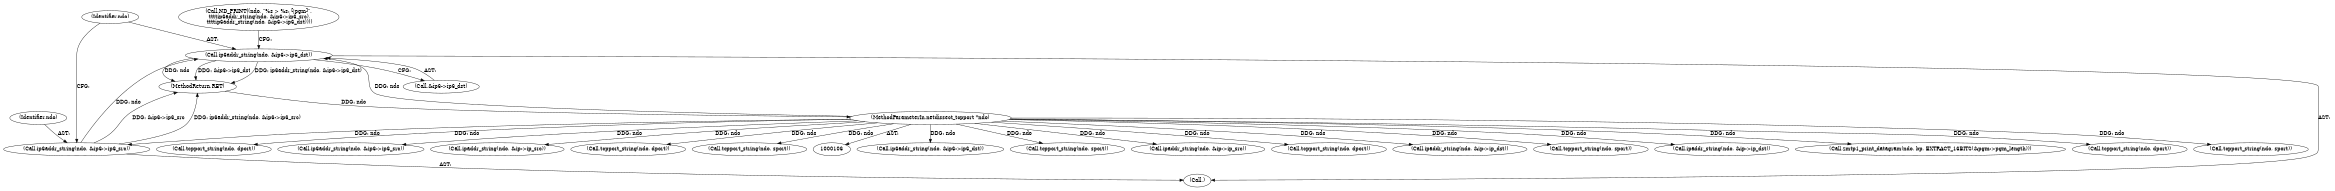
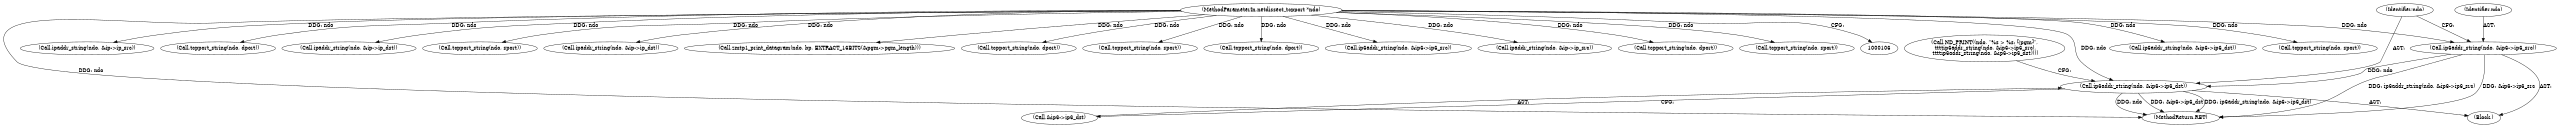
(535, 112) -> (472, 91)
(894, 134) -> (1838, 26)
(1197, 181) -> (2484, 118)
